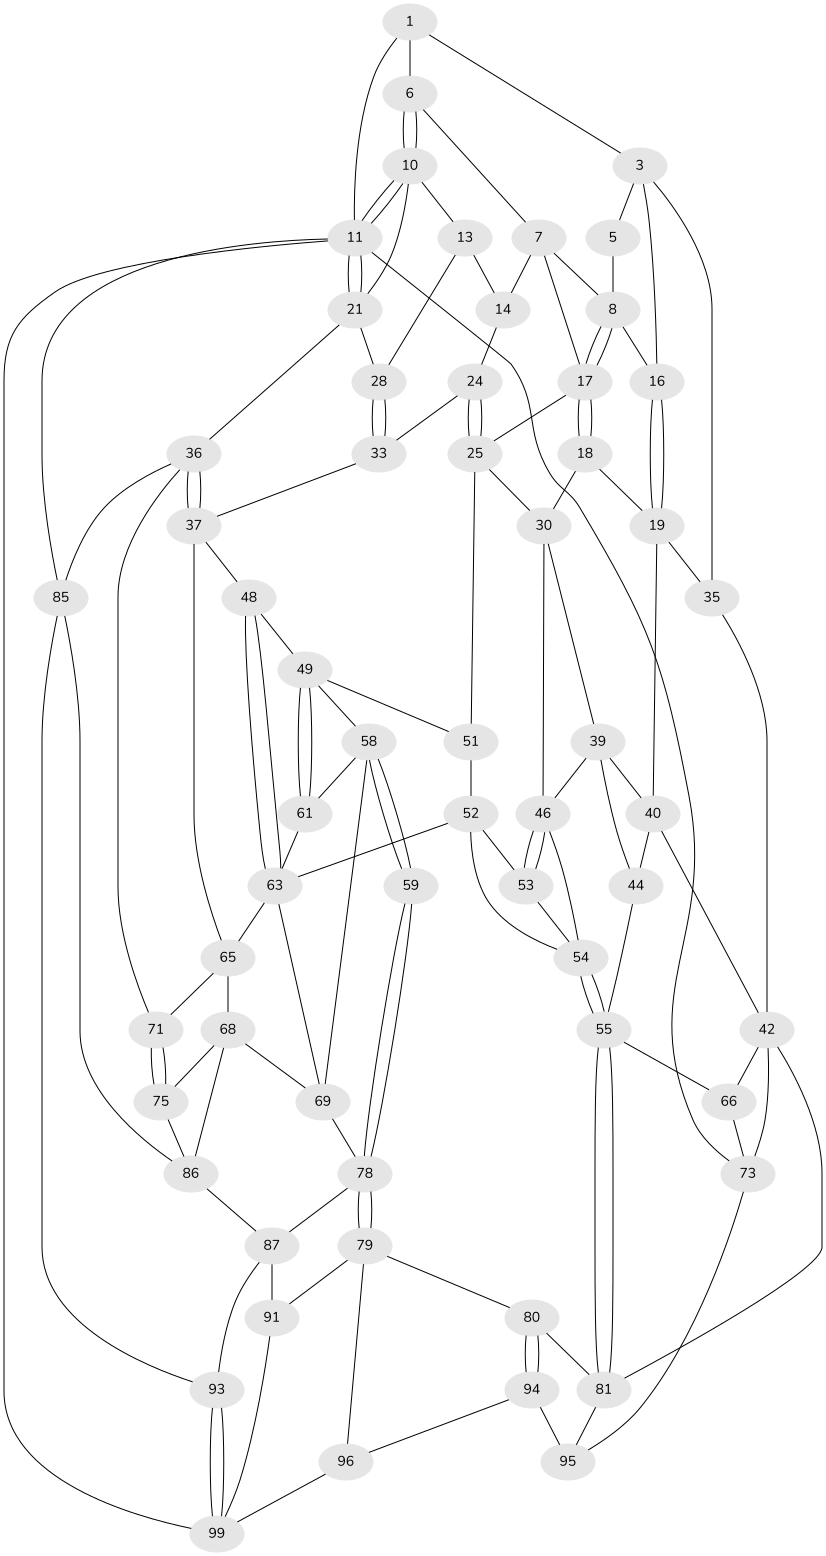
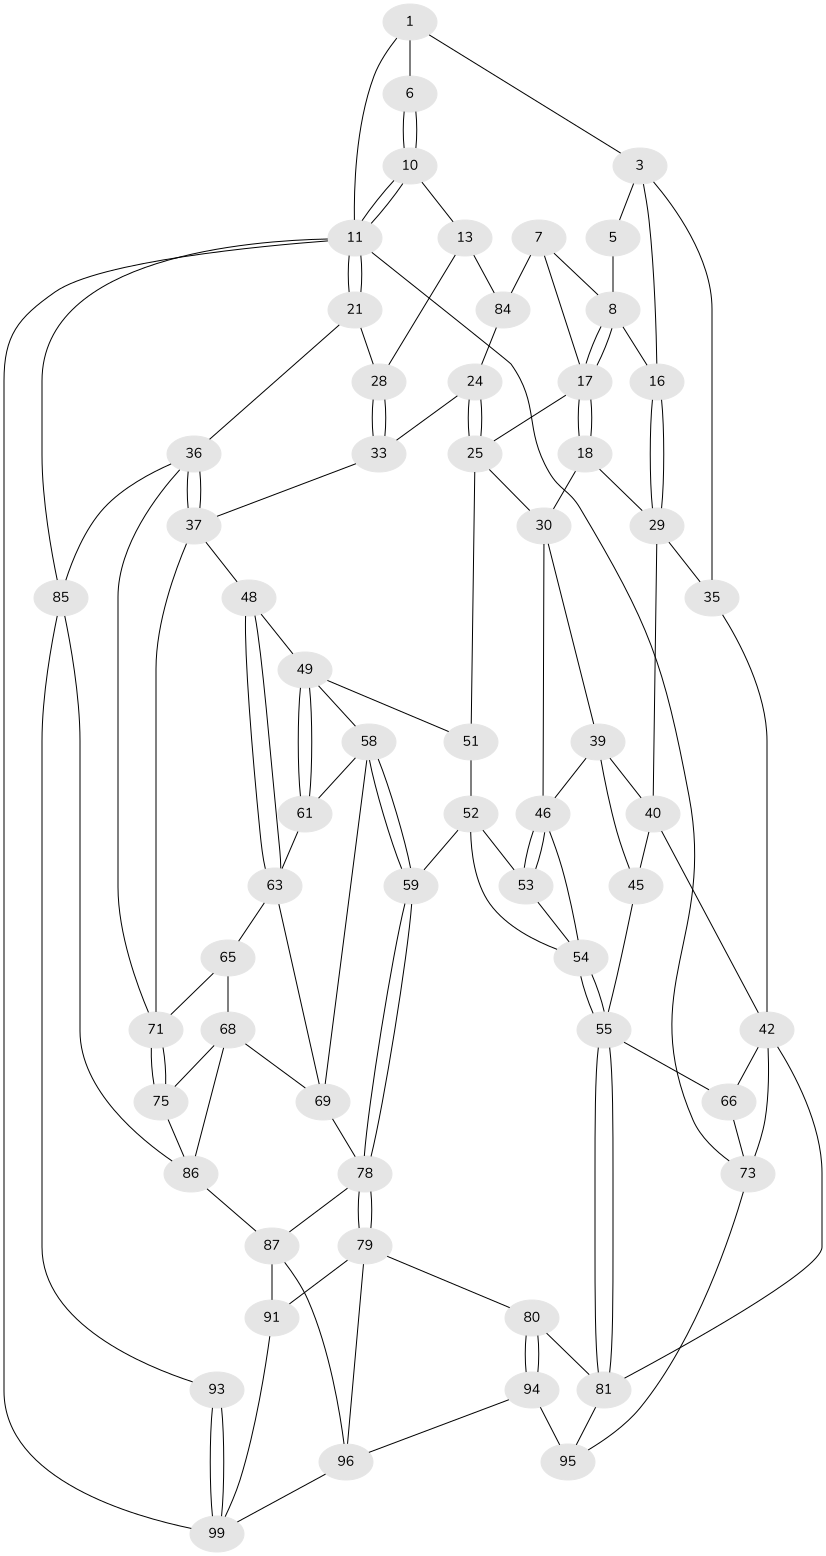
(474, 166) -> none
(396, 242) -> none
(503, 310) -> (503, 310)
(657, 526) -> (657, 526)
(194, 744) -> (156, 776)
(373, 850) -> (441, 850)
(636, 886) -> (636, 886)
(231, 1314) -> (325, 1349)
